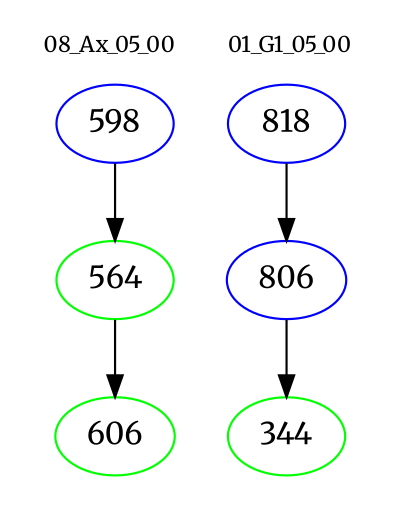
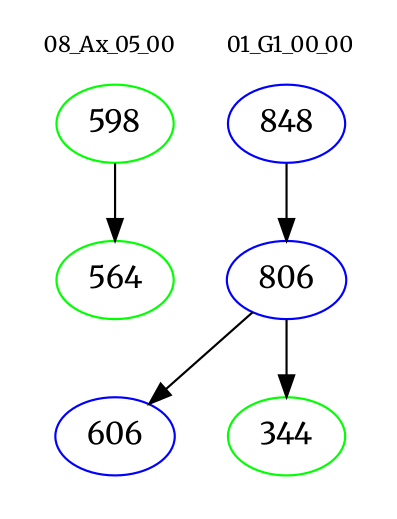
(291, 47) -> (291, 47)
(115, 124) -> (115, 124)
(287, 124) -> (287, 124)
(115, 348) -> (224, 337)
(115, 436) -> (115, 436)
